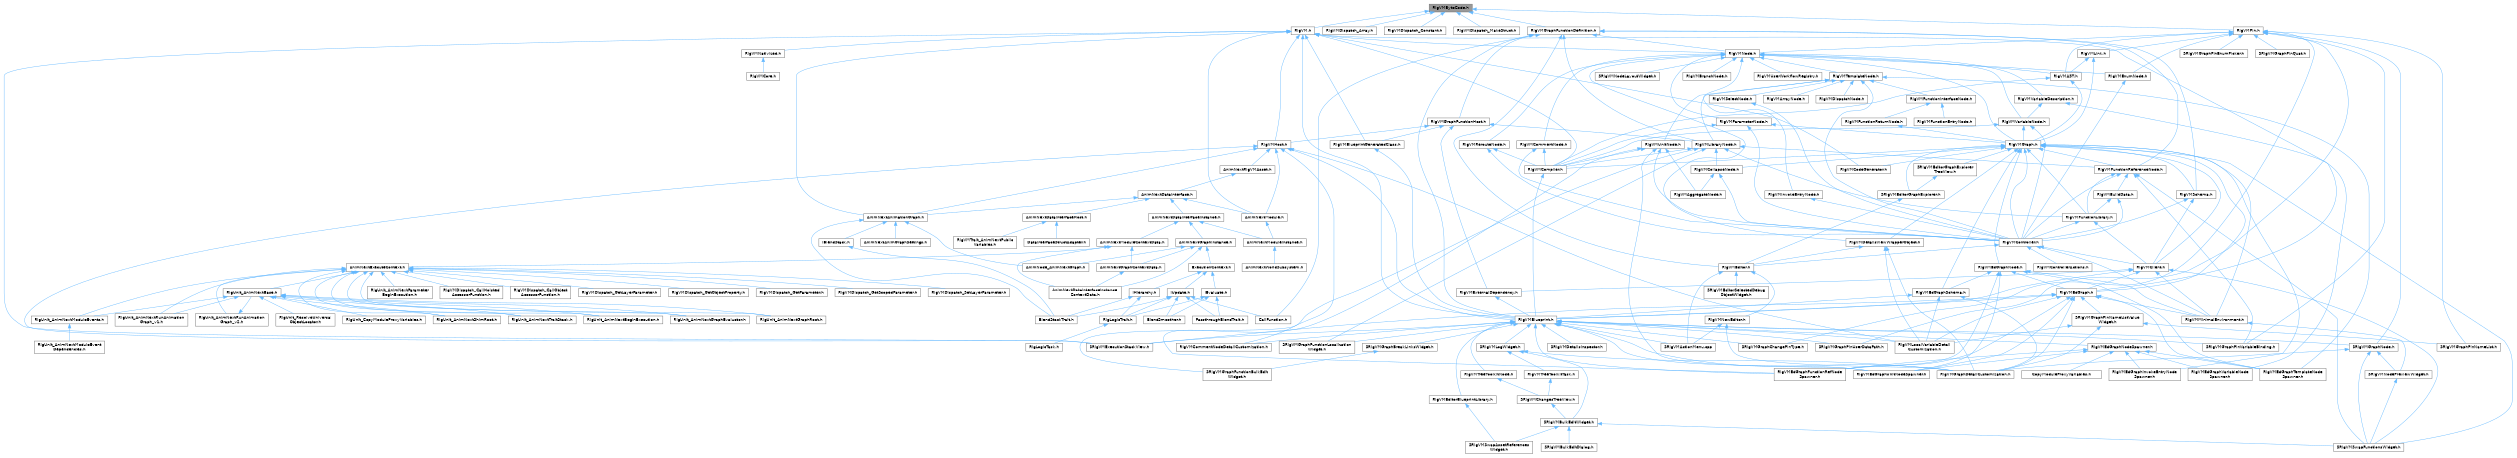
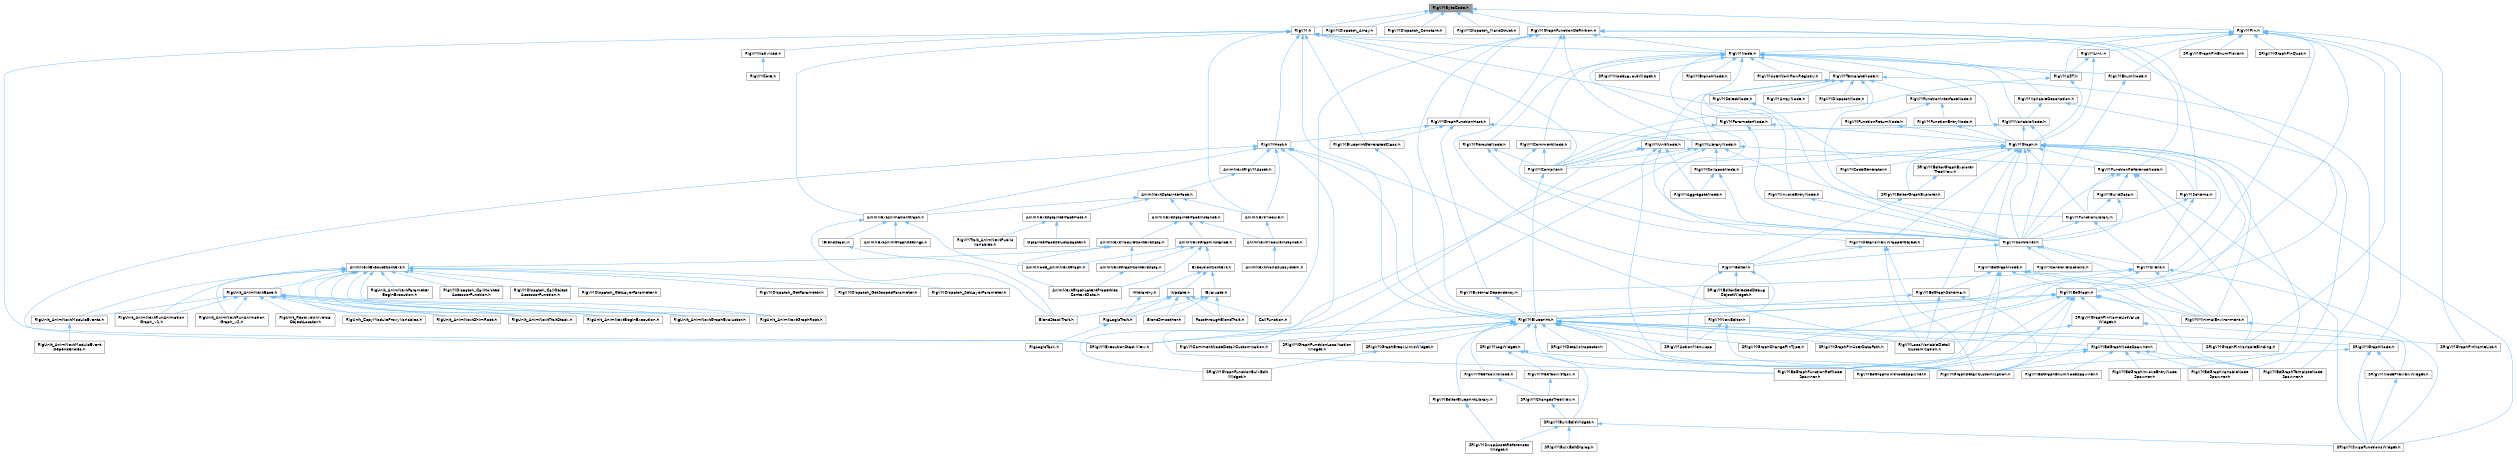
none -> (1986, 134)
(709, 293) -> none
(1085, 293) -> (1085, 293)
(247, 304) -> (239, 306)
(1098, 307) -> none
(2062, 375) -> (2062, 375)
